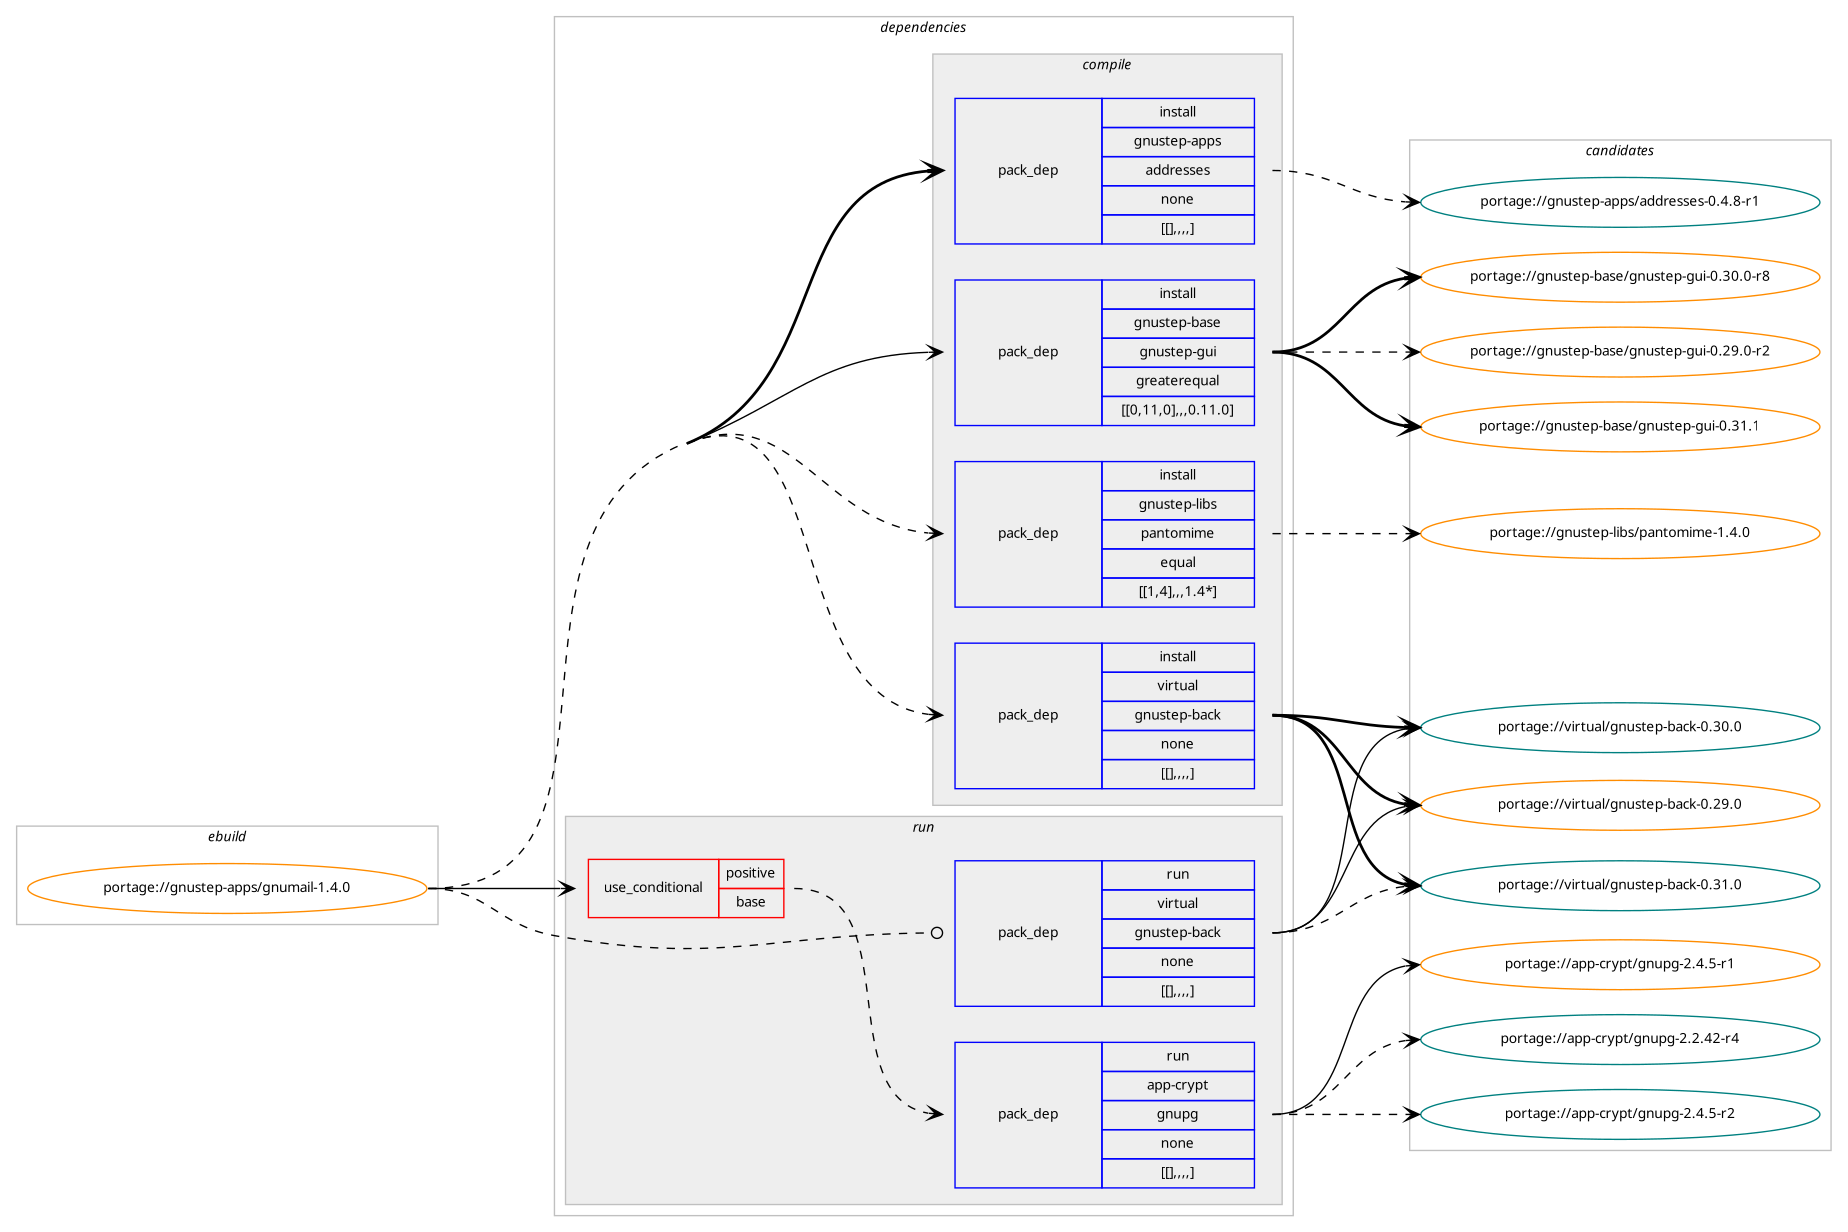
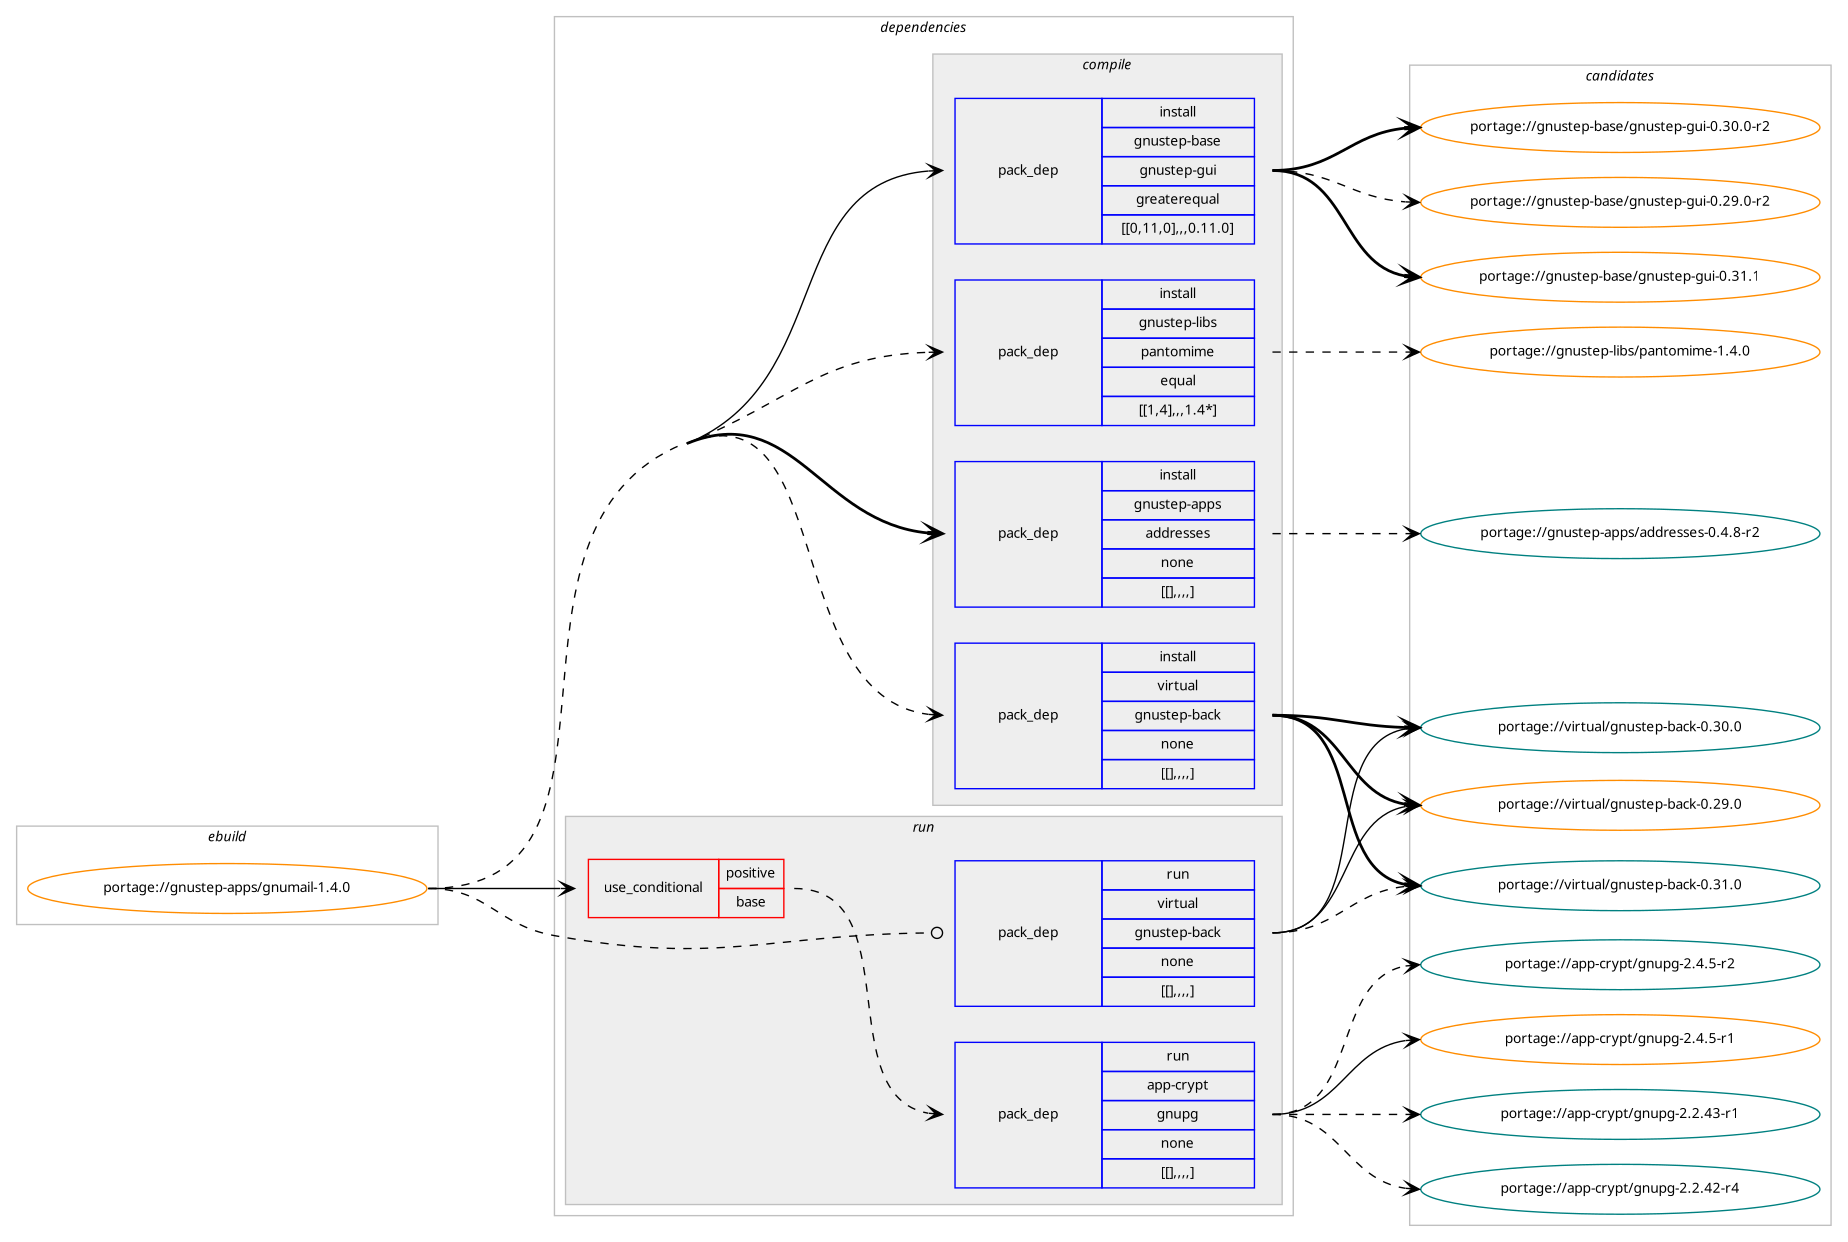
(1620, 202) -> (1620, 534)
(1620, 277) -> (1620, 128)
none -> (1620, 1114)
